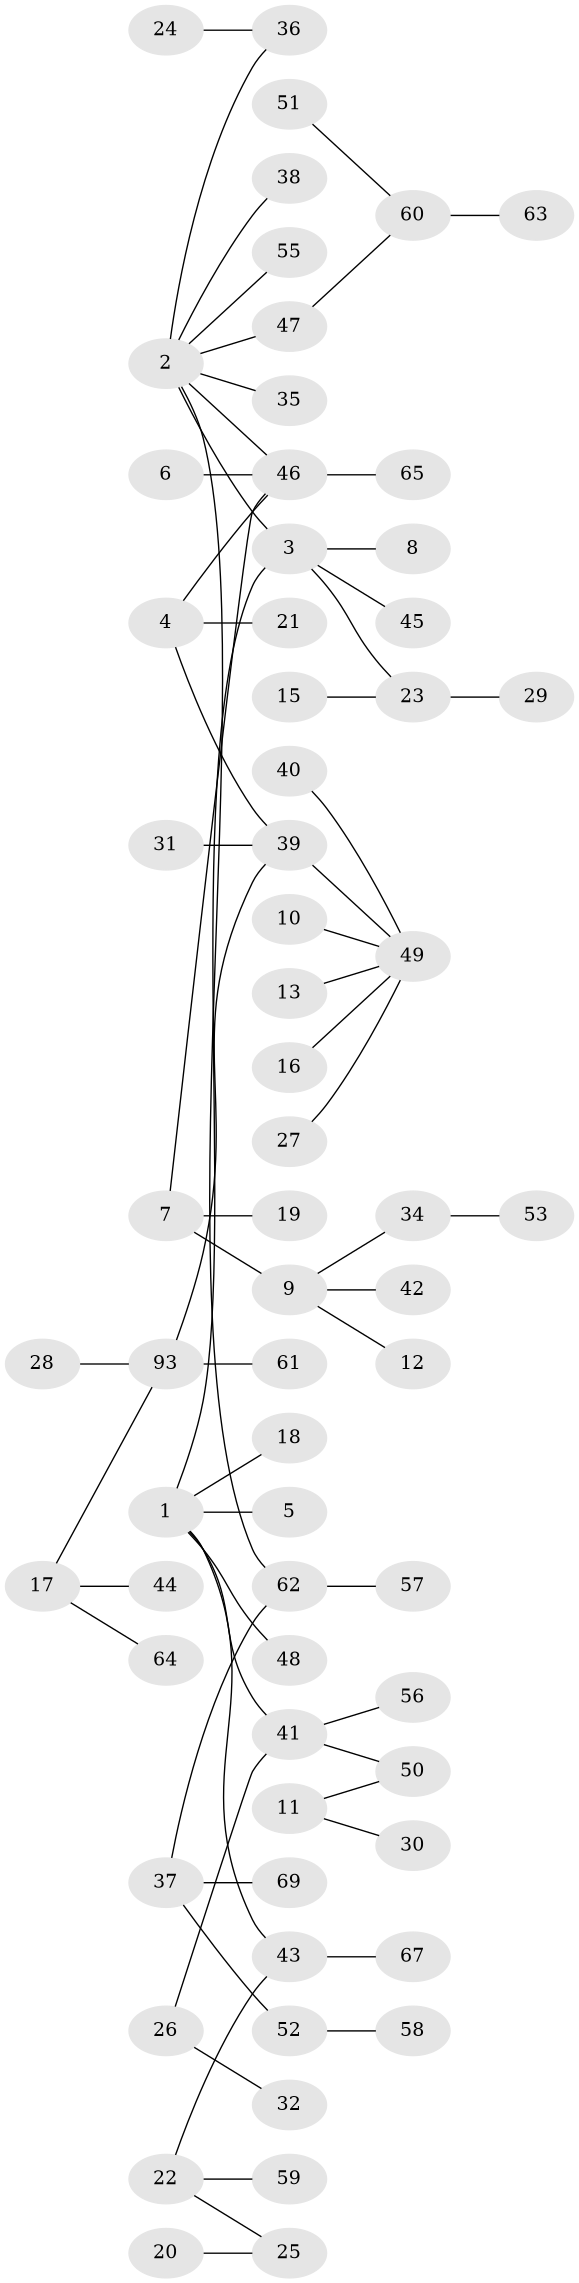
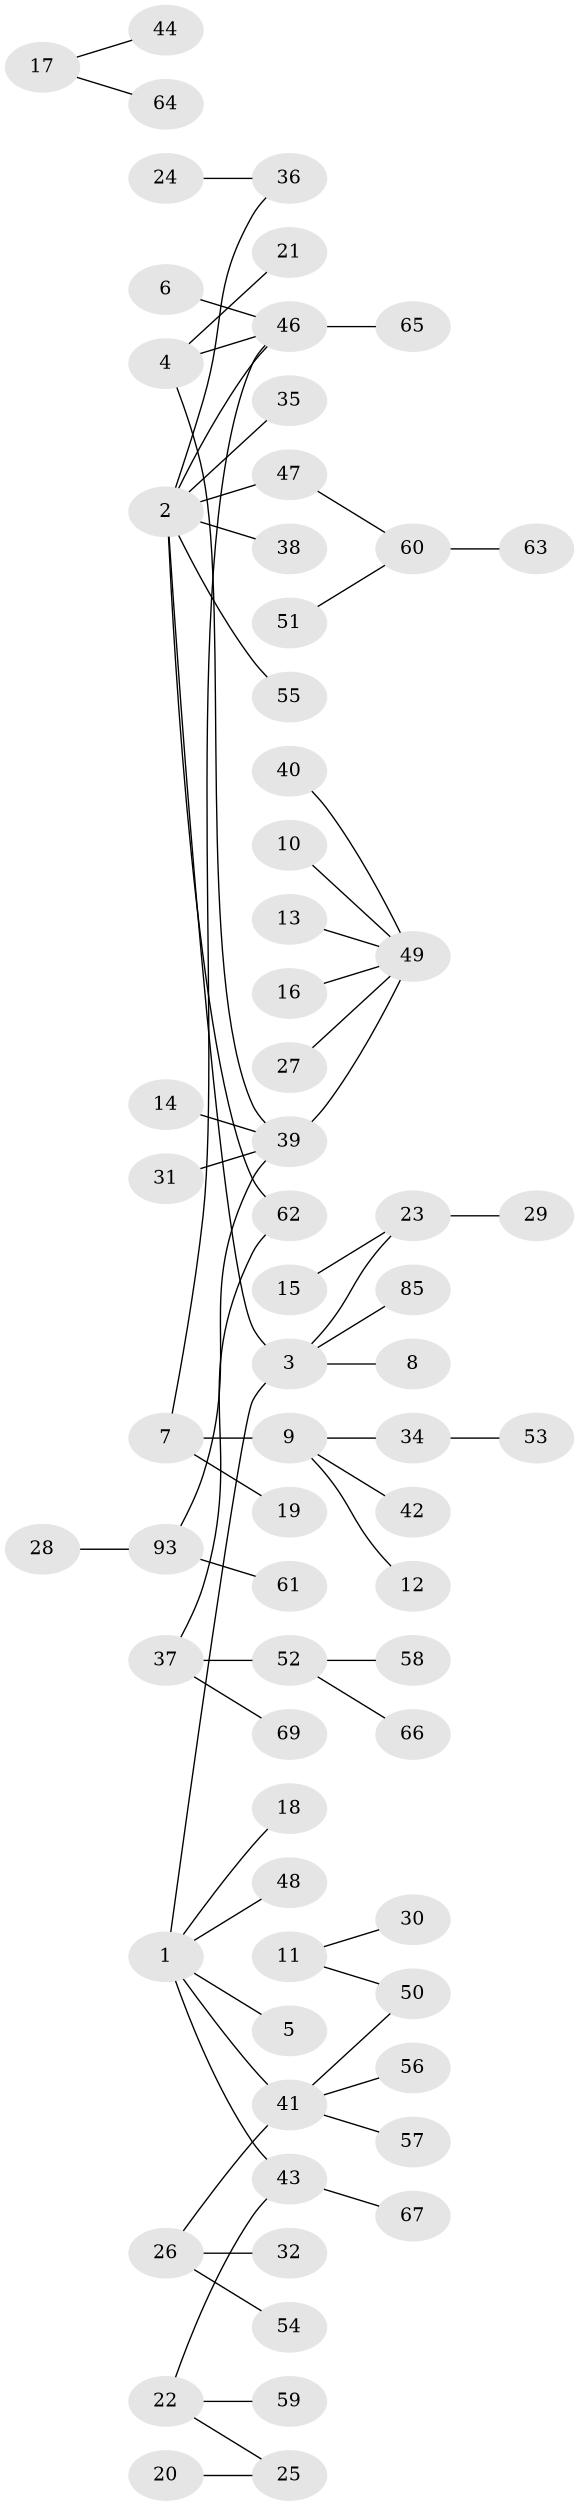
(413, 623) -> (413, 1290)
none -> (166, 1105)
(104, 1475) -> none
(352, 1586) -> (352, 2124)
none -> (413, 1734)
none -> (290, 2327)
